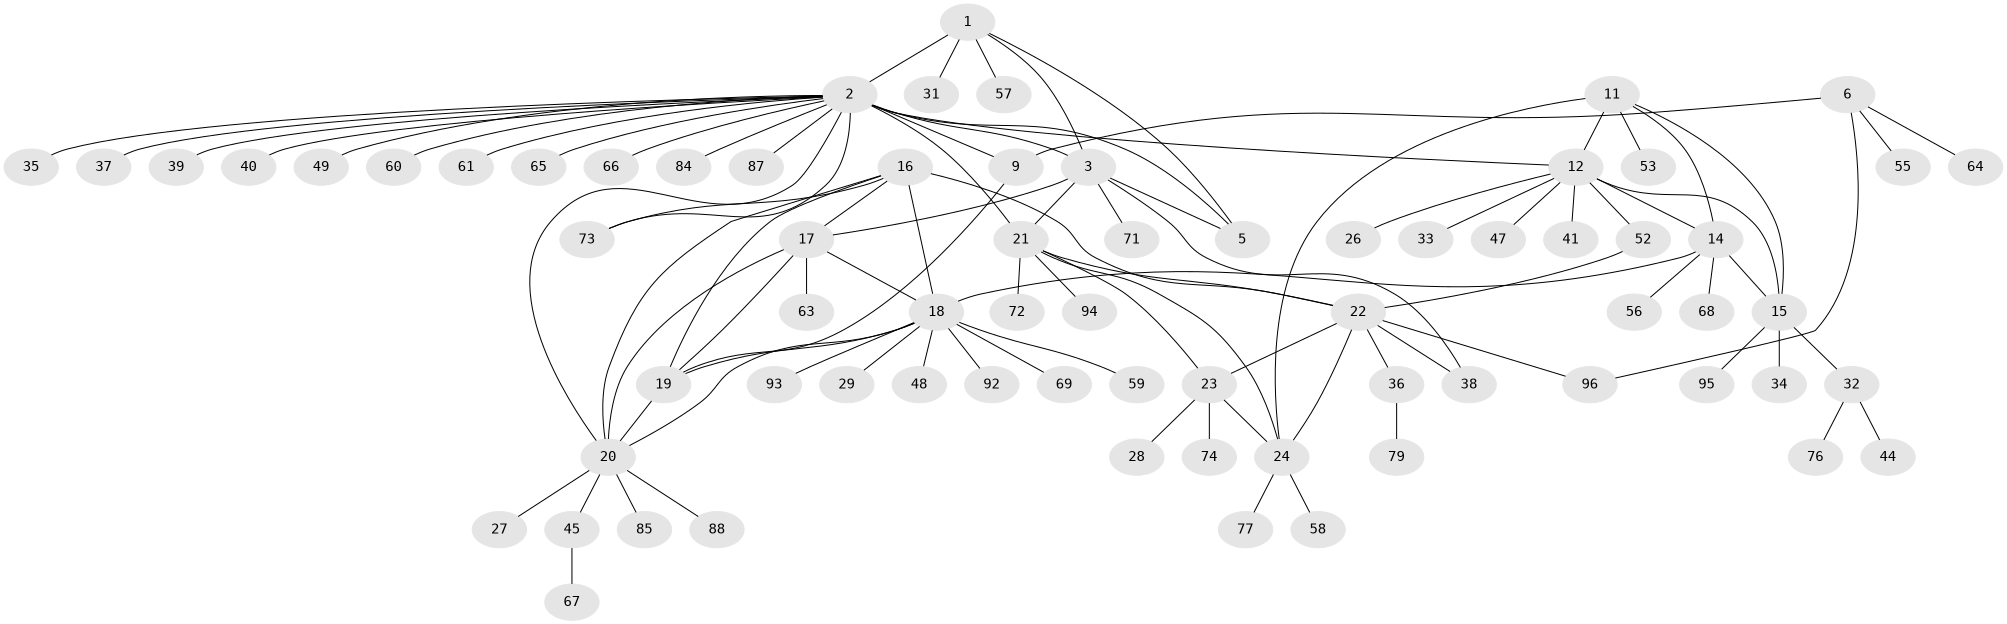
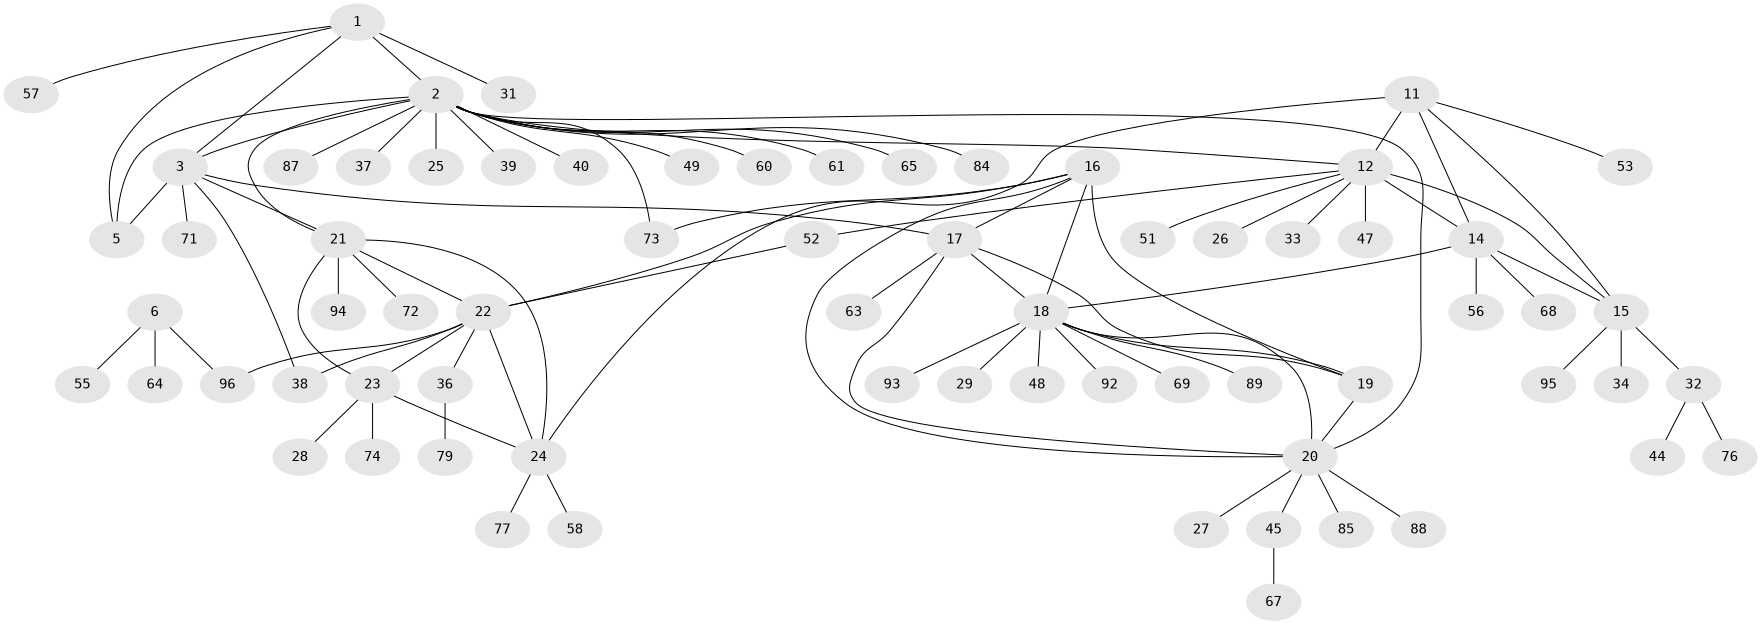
(31, 167) -> (436, 167)
(611, 167) -> none
(1016, 167) -> none
(1571, 240) -> (1148, 240)
(1137, 385) -> (1255, 385)
